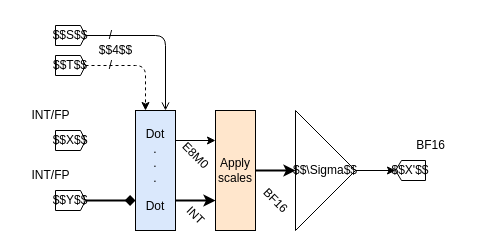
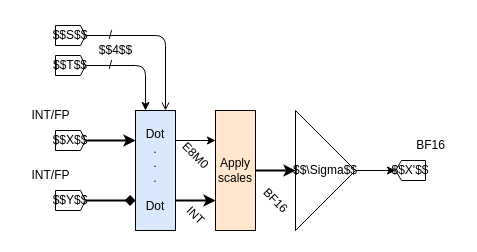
(130, 66) -> (130, 66)
none -> (106, 141)
